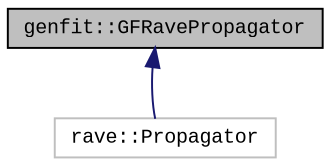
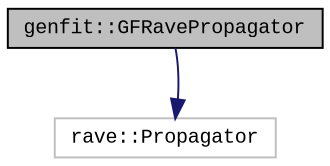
(152, 93) -> (178, 73)
